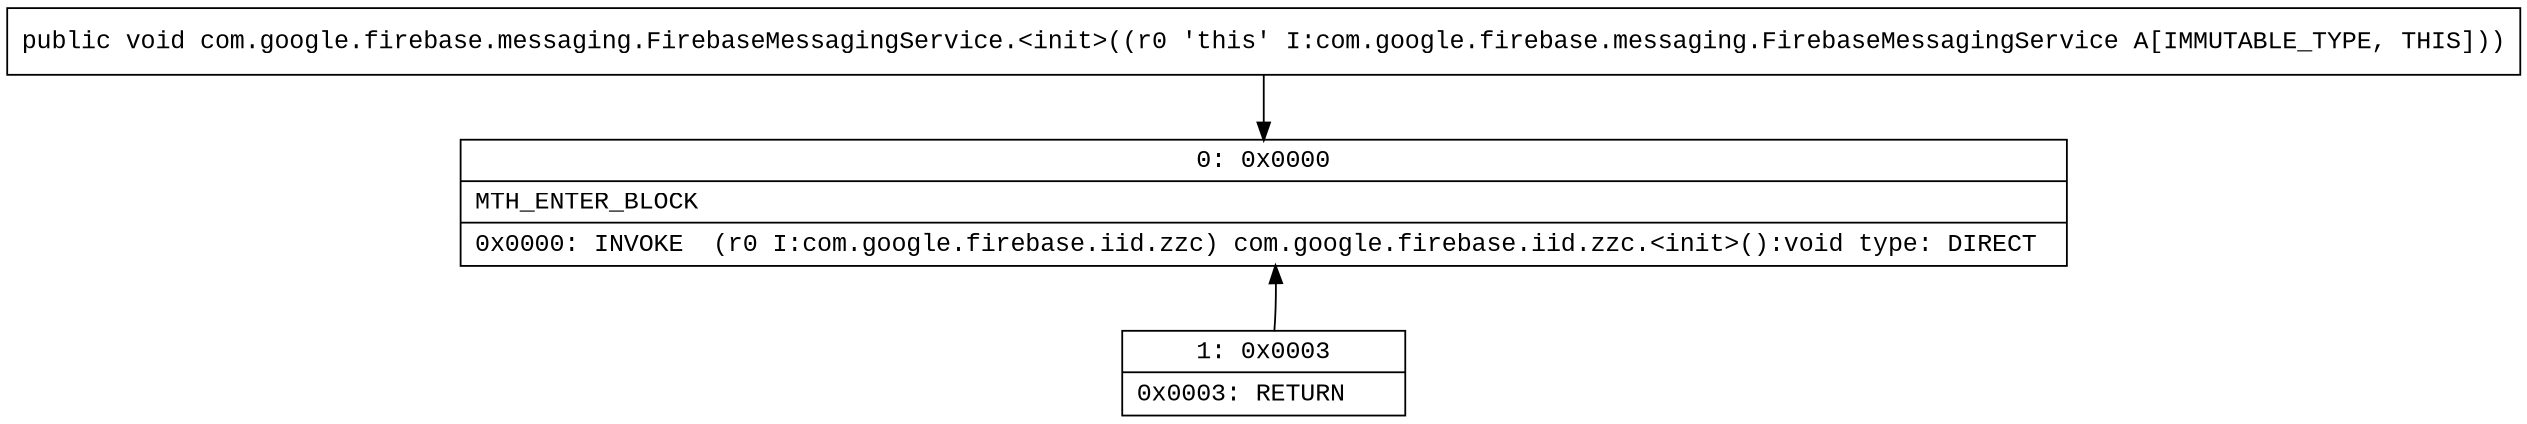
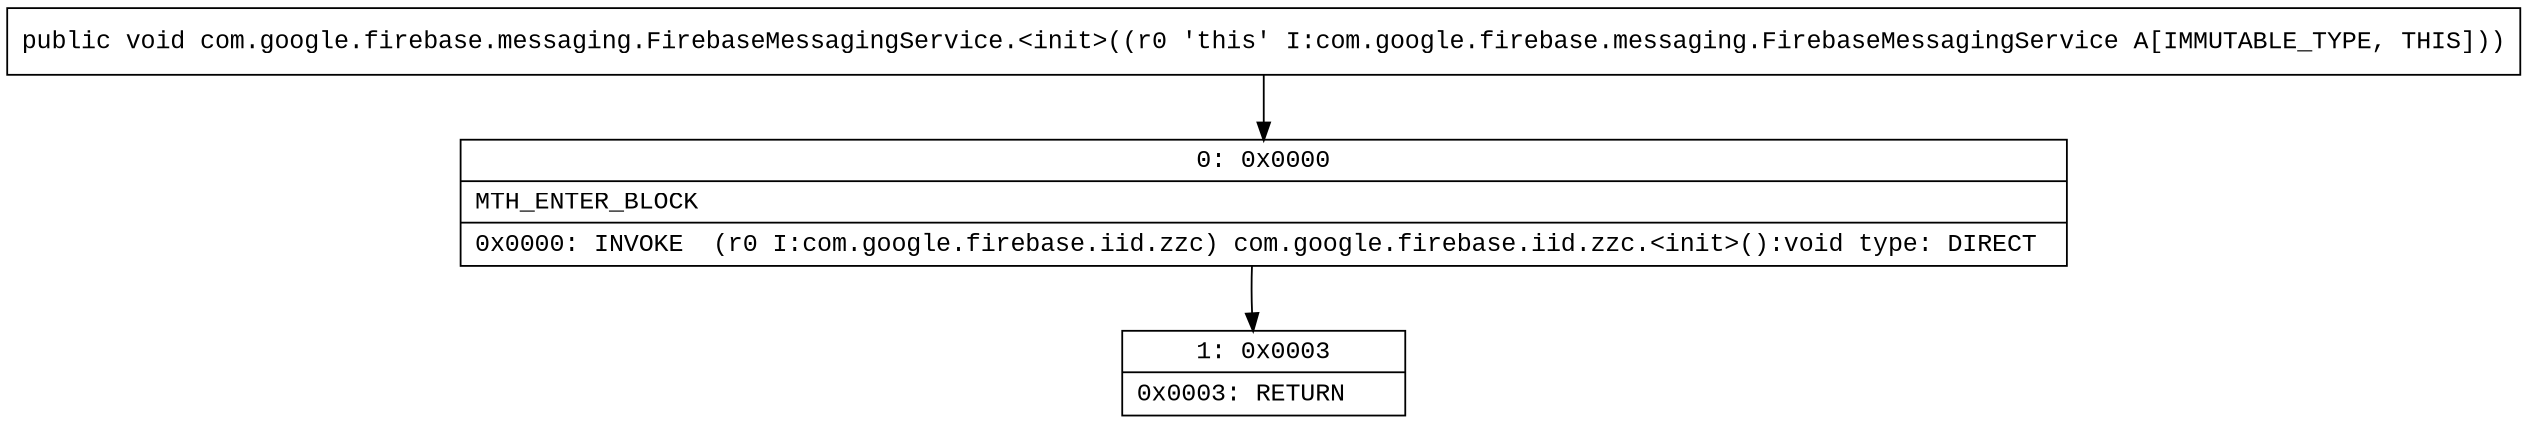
(1276, 308) -> (1252, 289)
